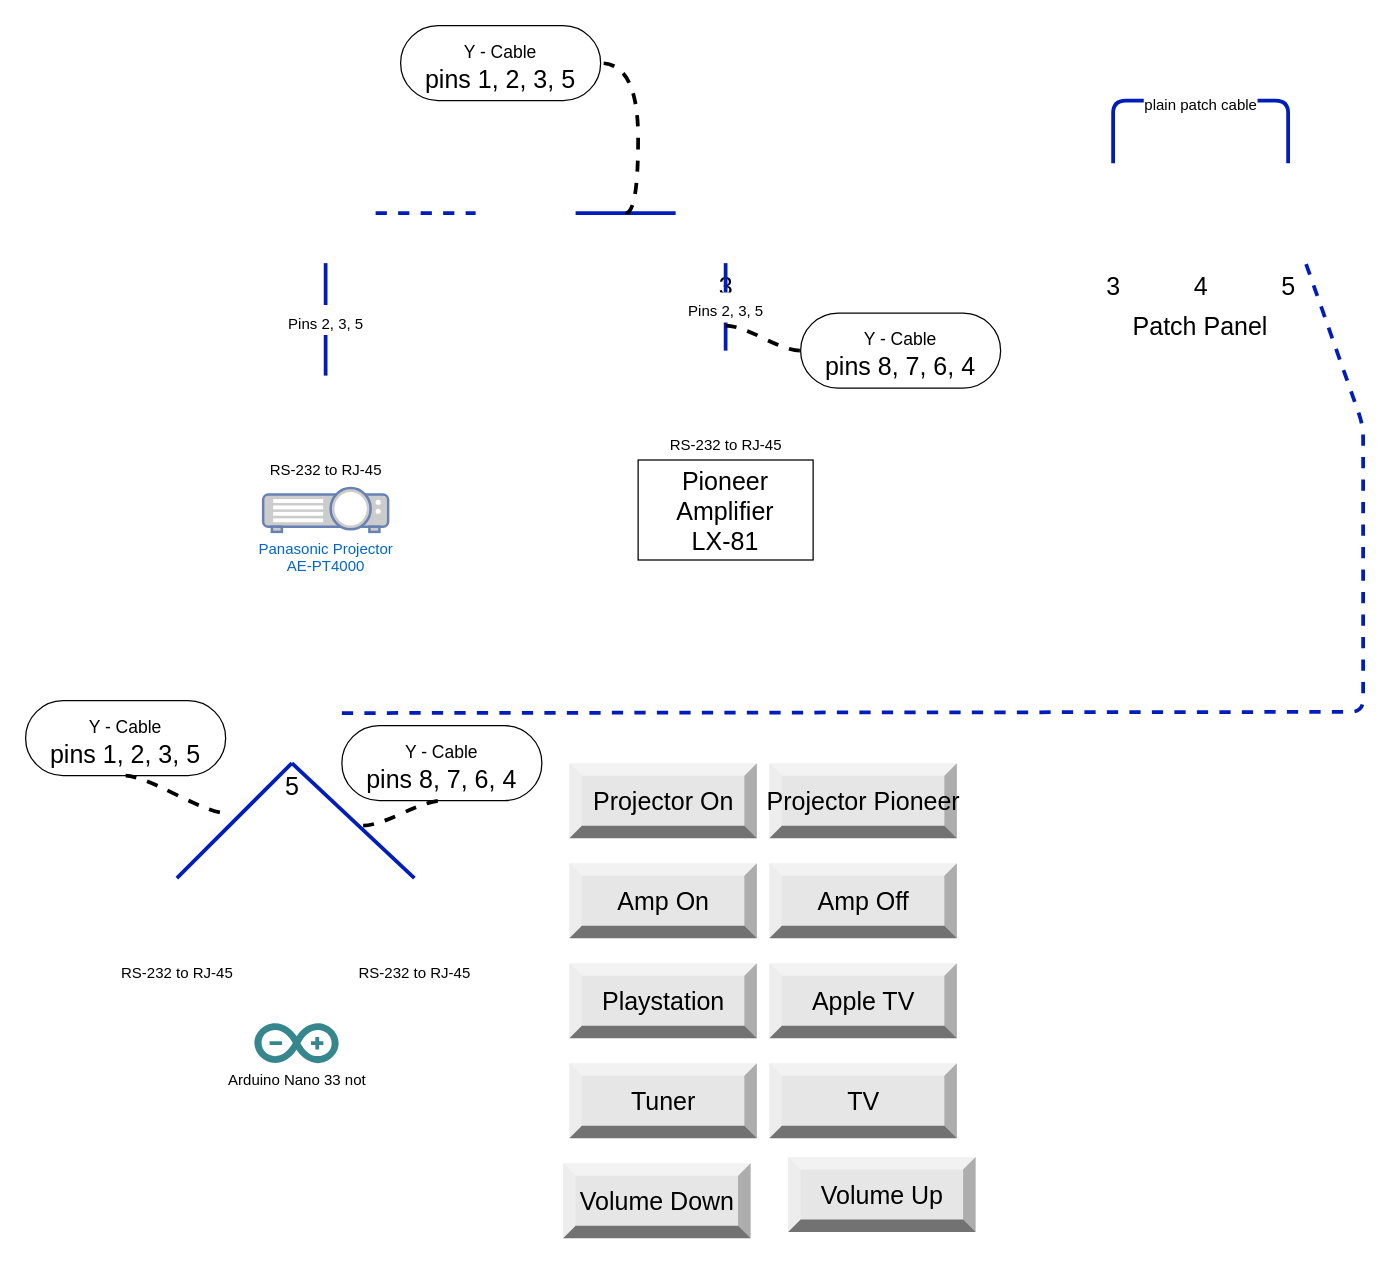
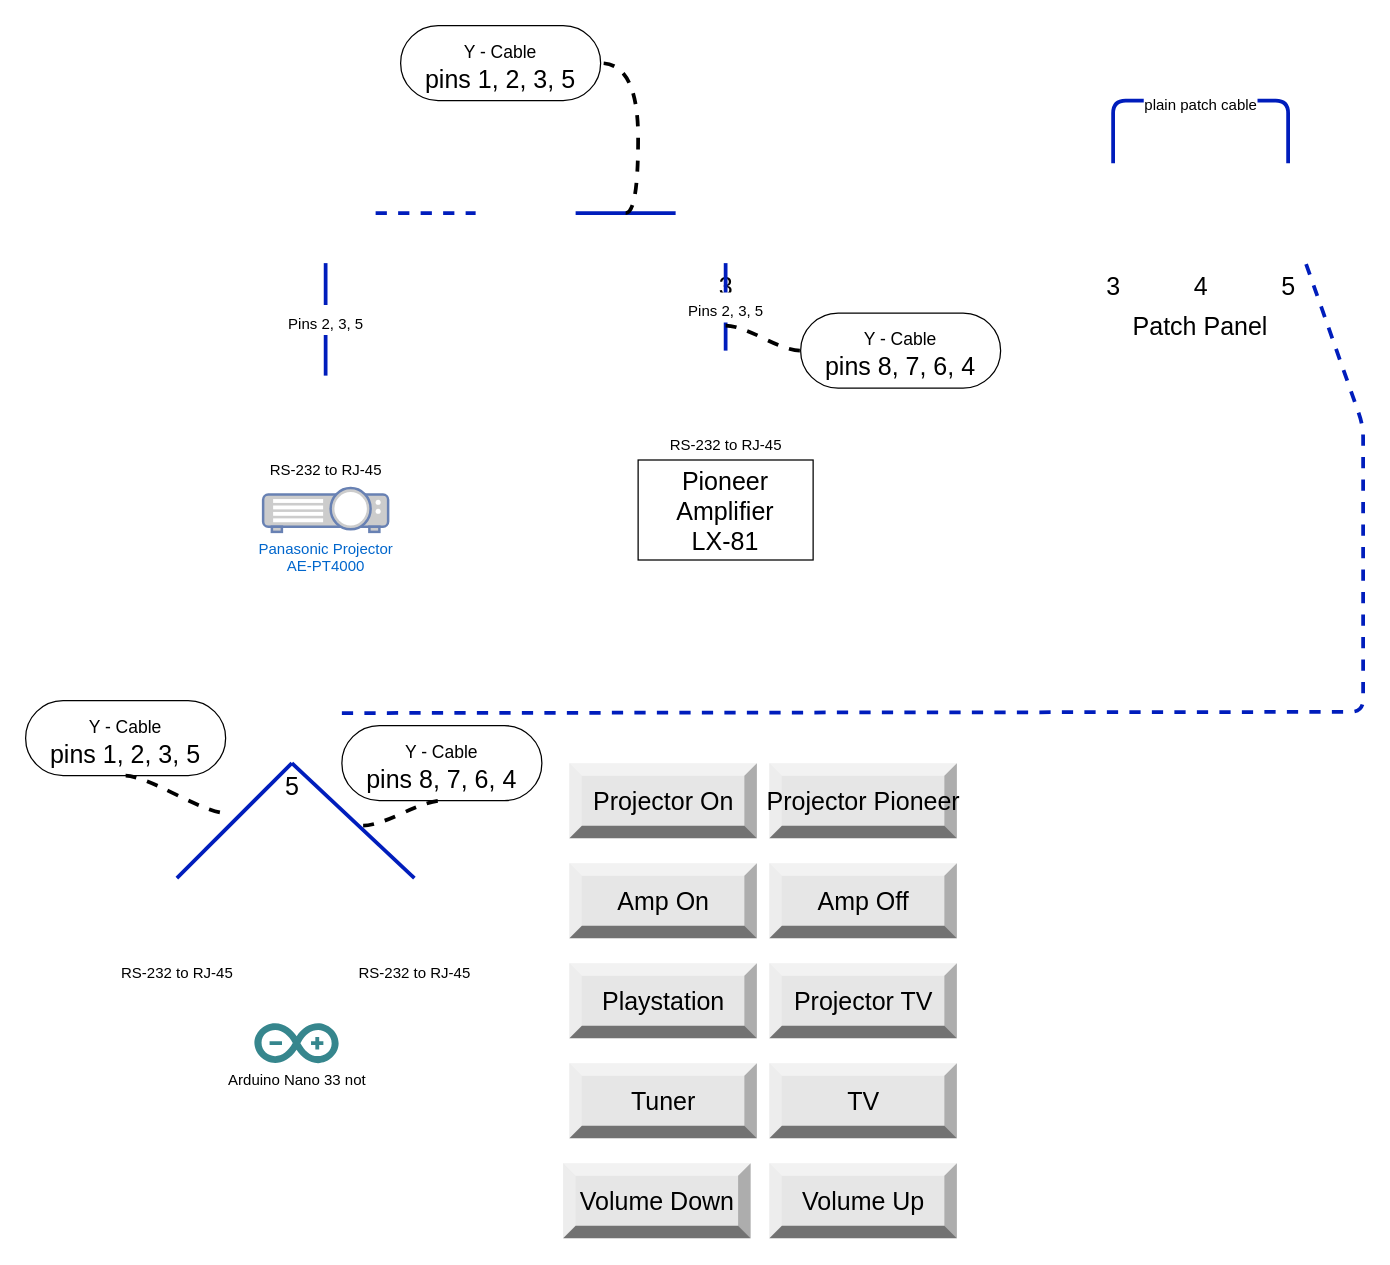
(864, 1001) -> (864, 1001)
(882, 1194) -> (863, 1201)
